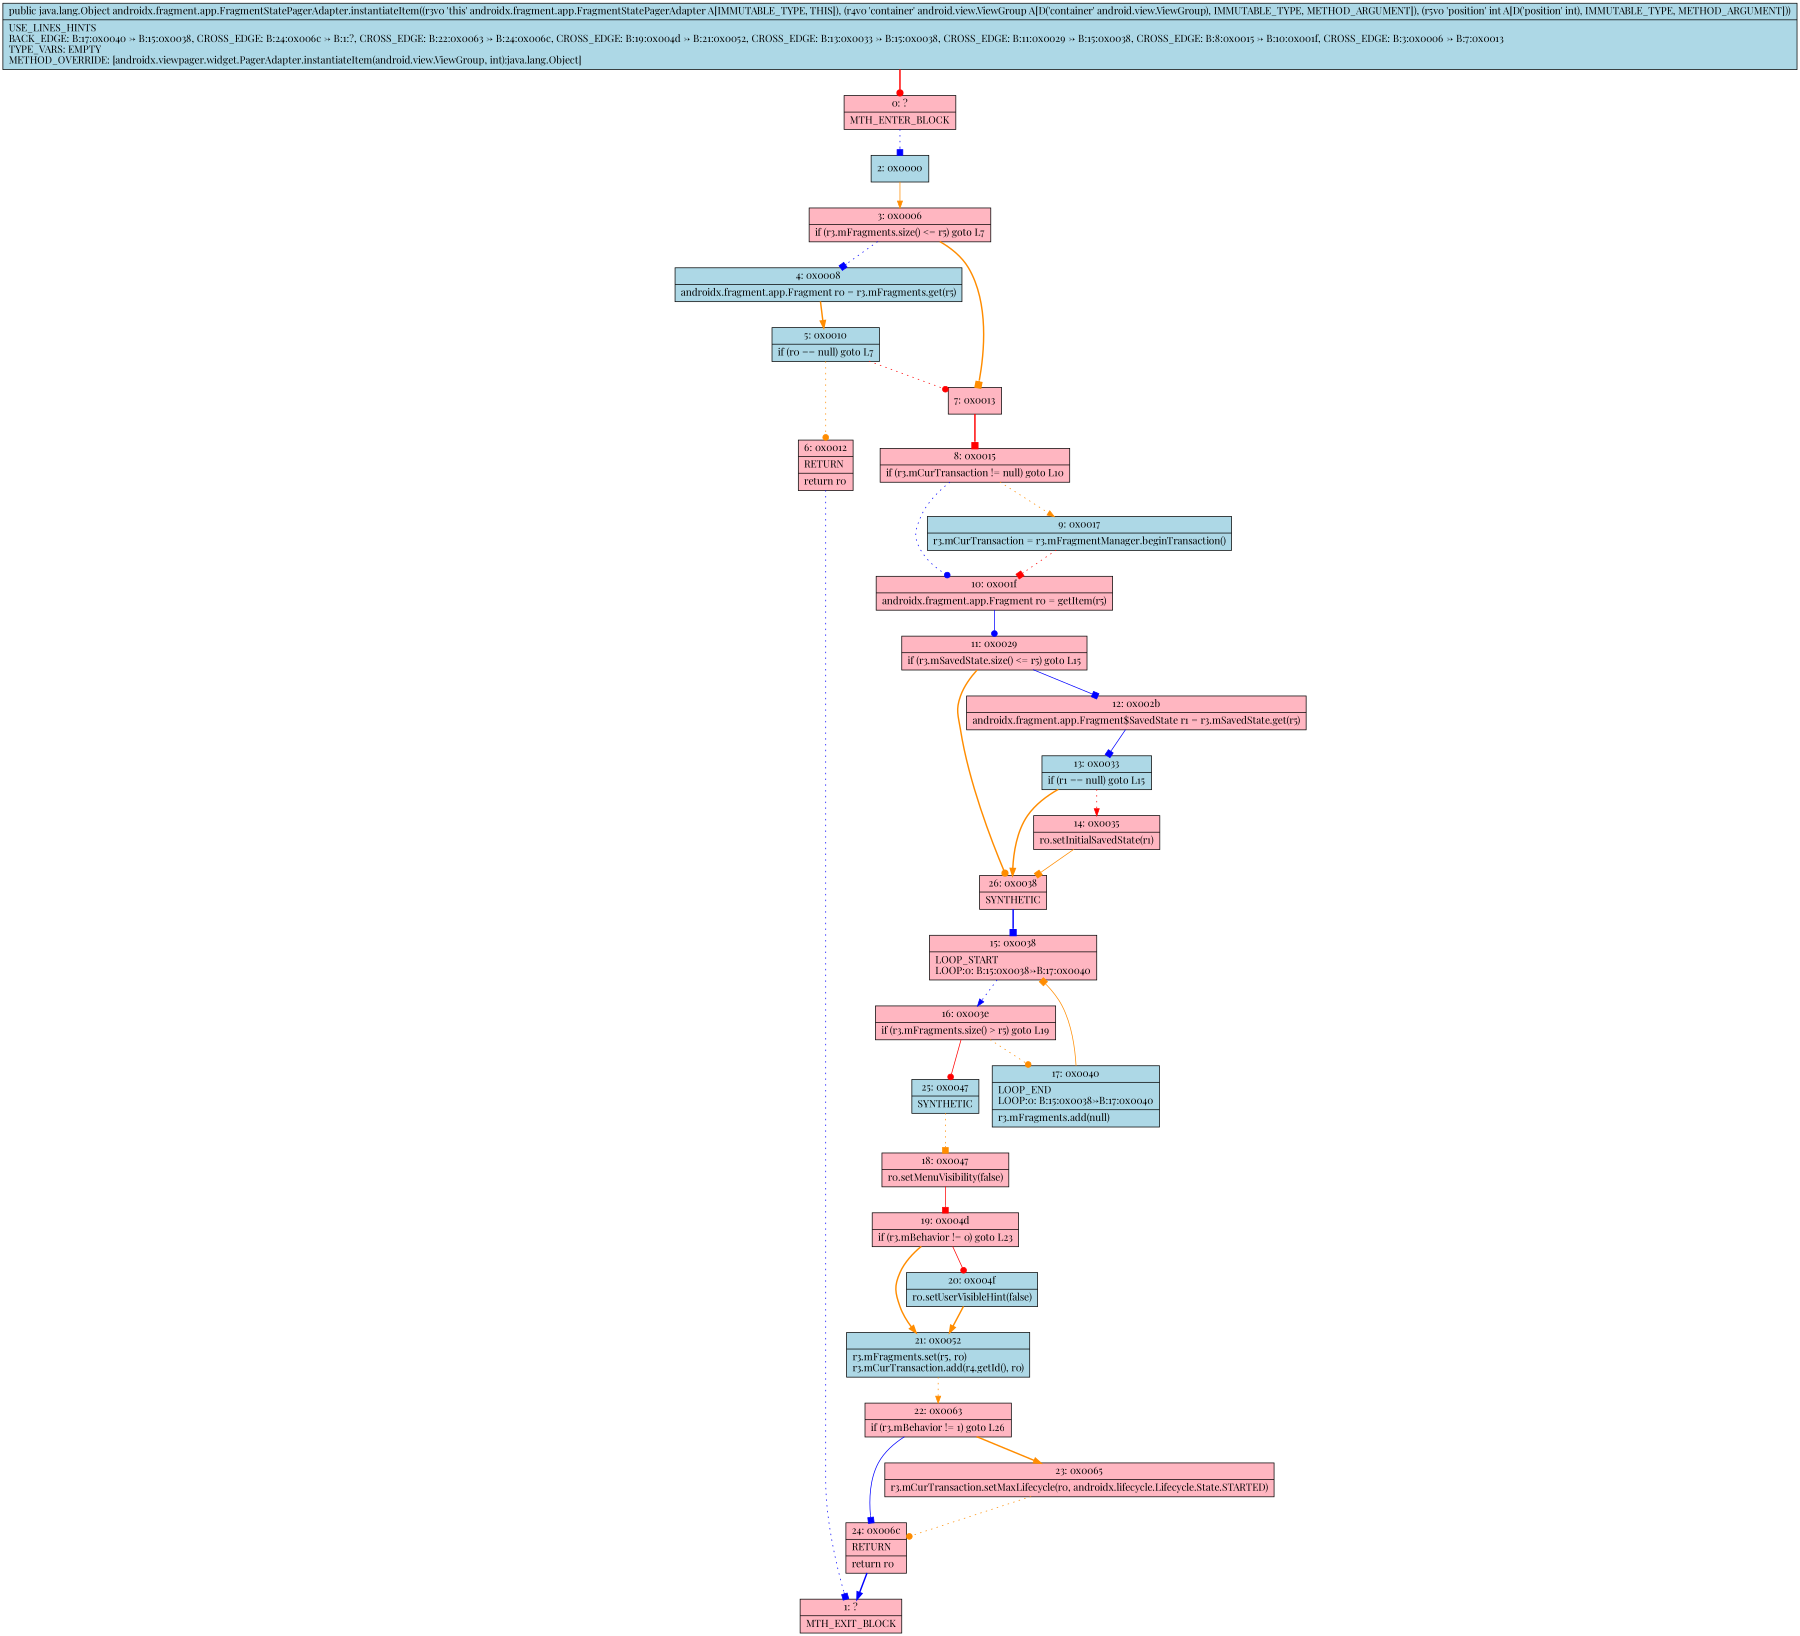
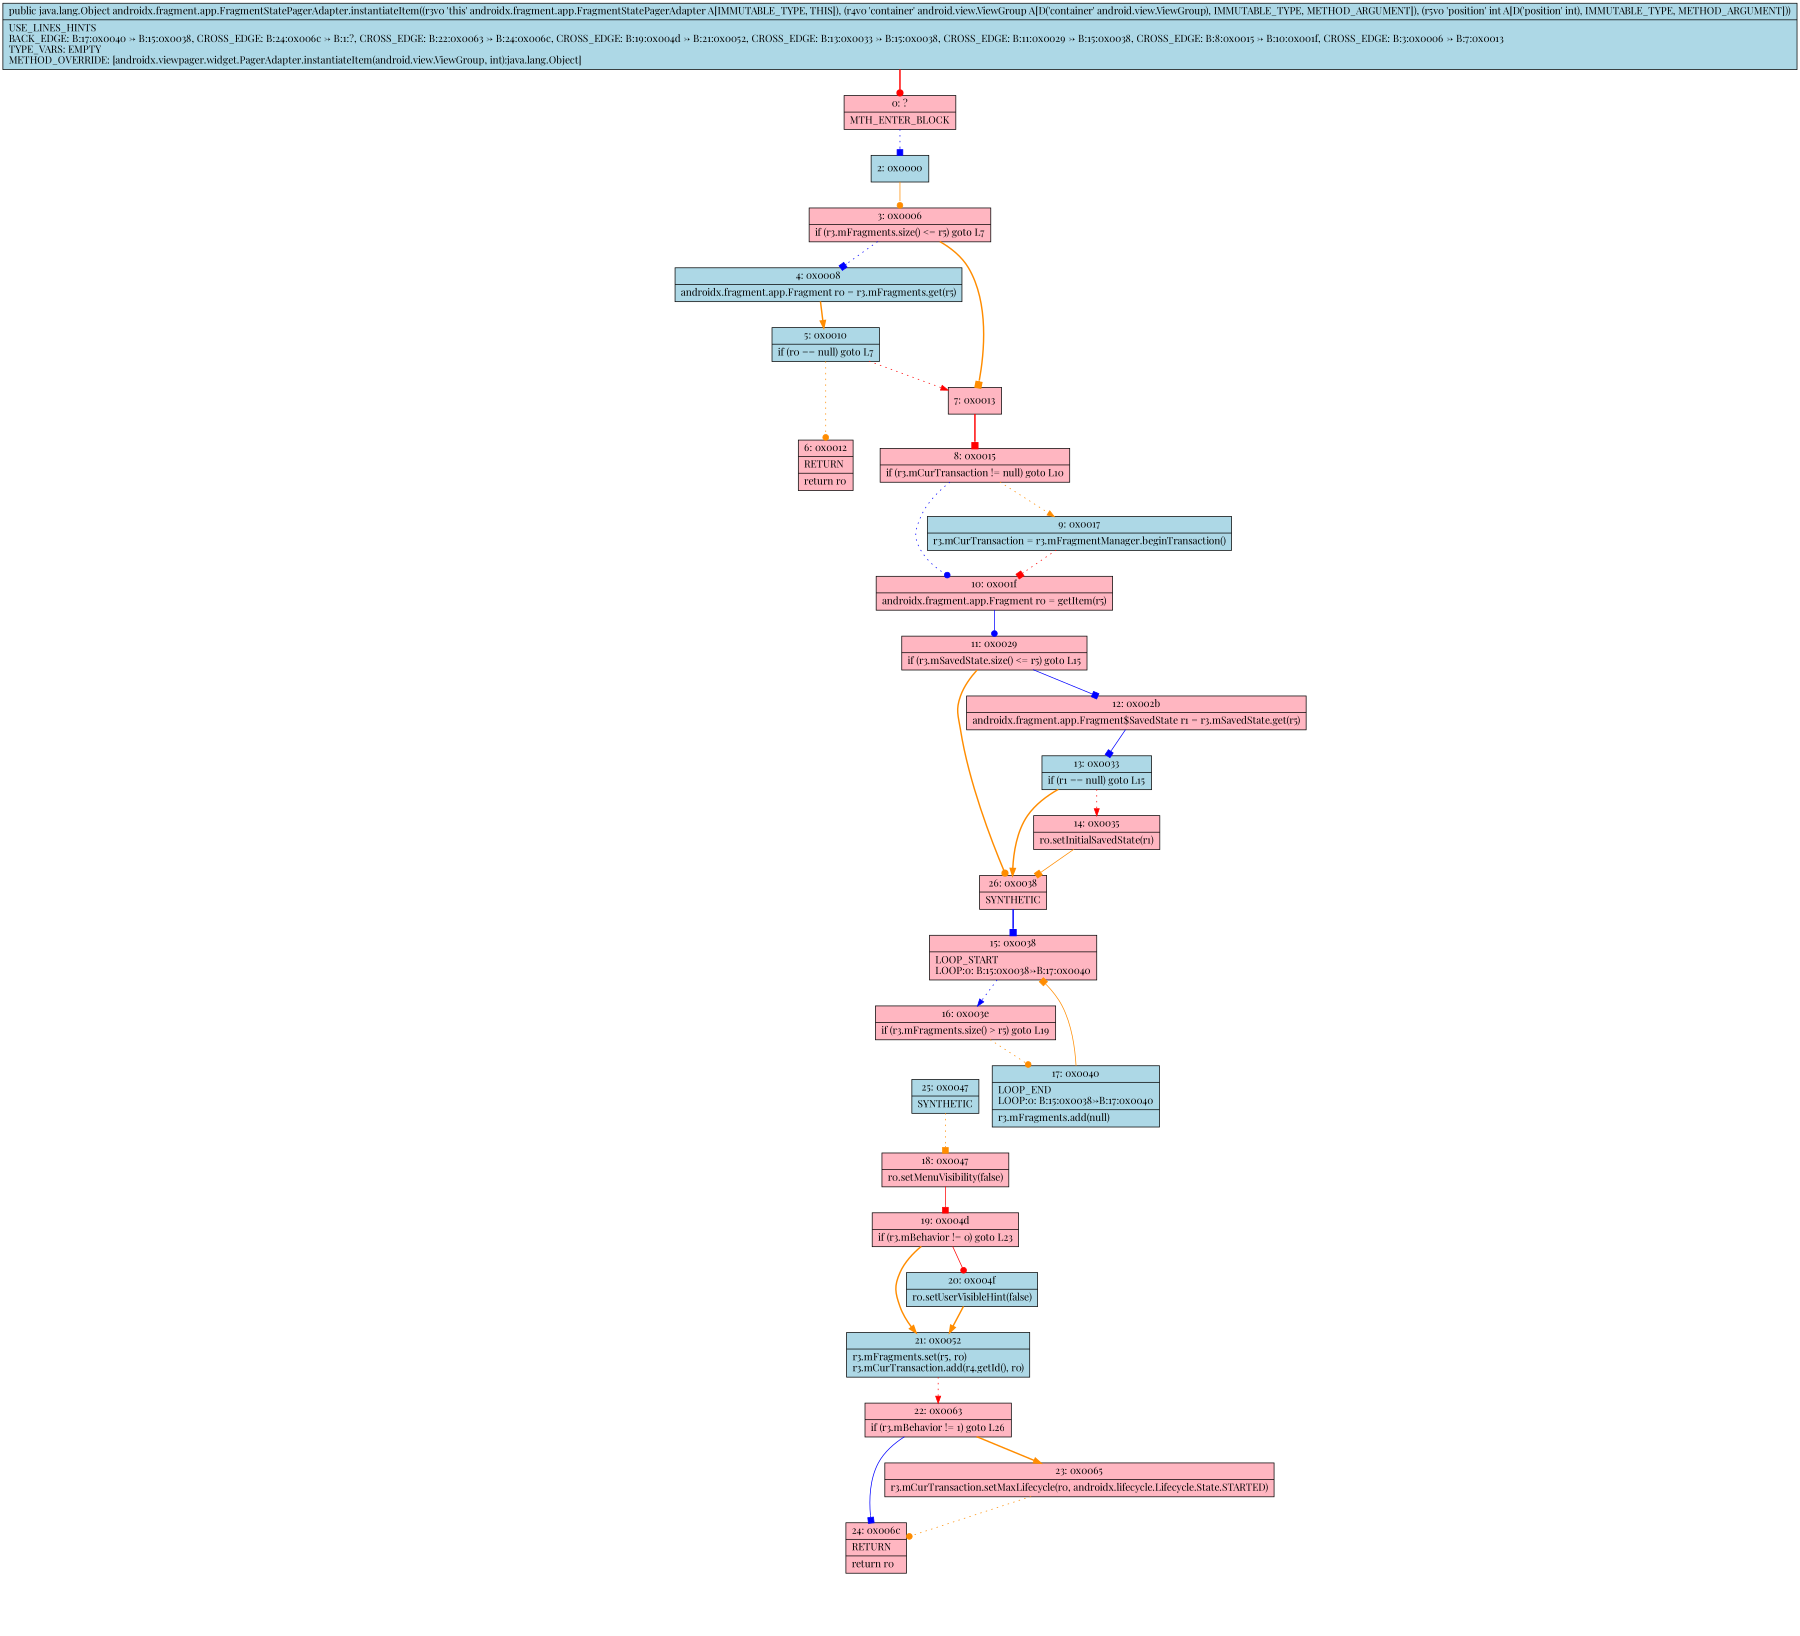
(900, 191) -> (900, 191)
(905, 374) -> (905, 374)
(956, 1057) -> none
(938, 1387) -> (938, 1387)
(851, 1616) -> none
